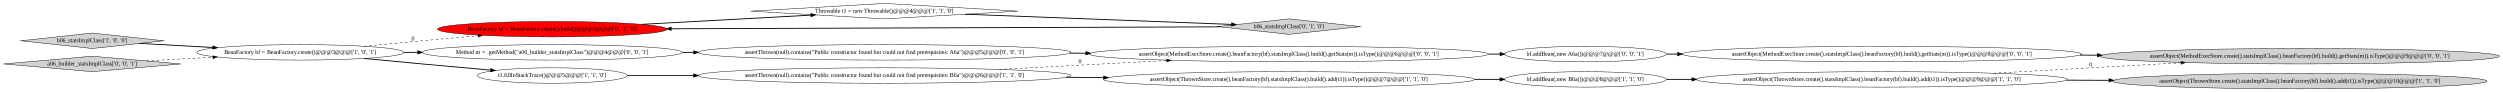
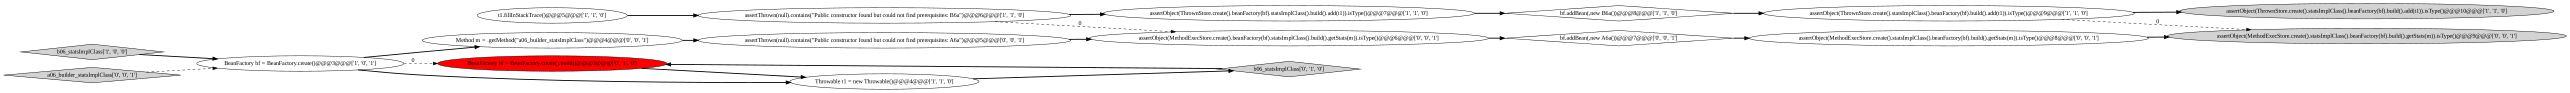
(884, 11) -> (884, 82)
(1585, 54) -> (1619, 38)
(427, 64) -> (572, 81)
(1585, 79) -> (1619, 13)
